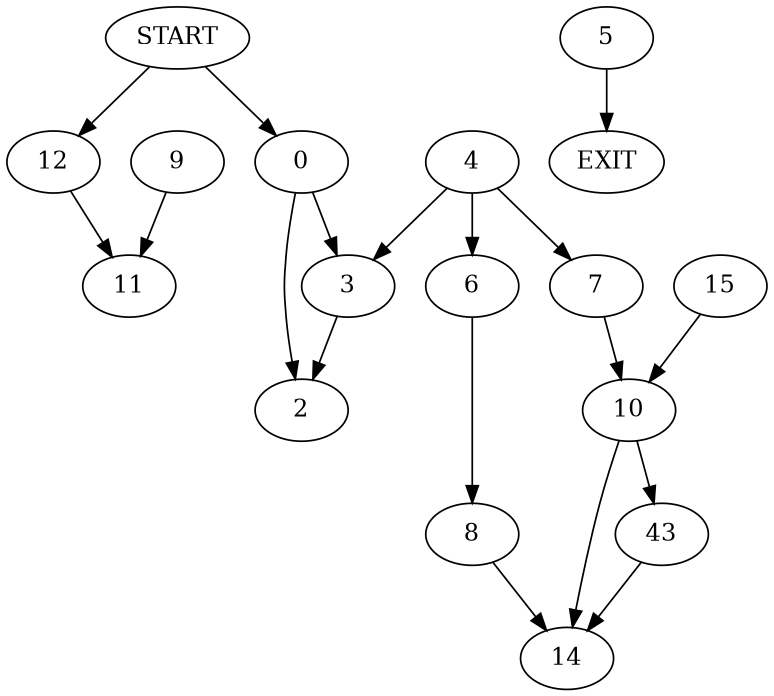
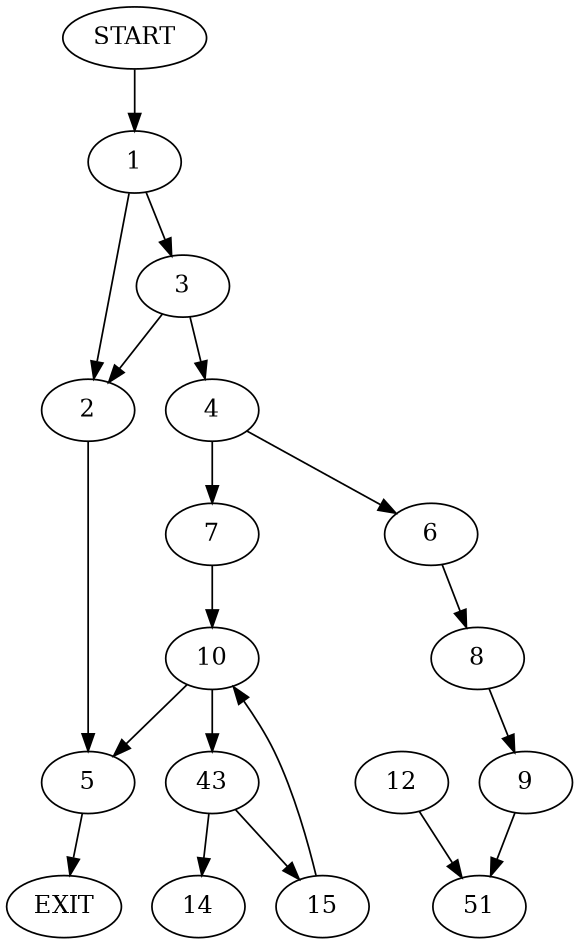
(121, 95) -> none
(302, 162) -> (135, 162)
(417, 218) -> (195, 339)
(129, 286) -> (479, 907)
(594, 524) -> (157, 714)
none -> (88, 588)
(514, 590) -> (499, 712)
none -> (262, 838)
